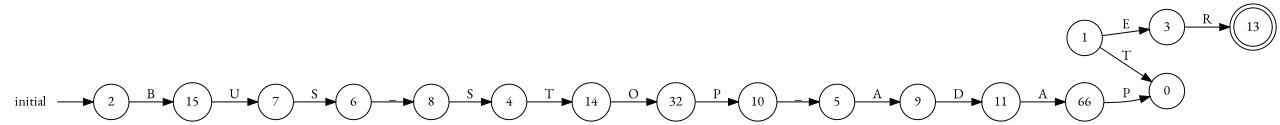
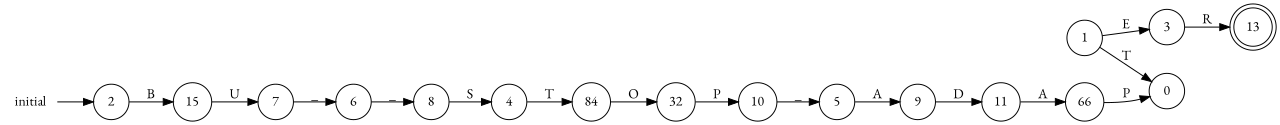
(315, 95) -> (315, 95)
(591, 102) -> (591, 102)
